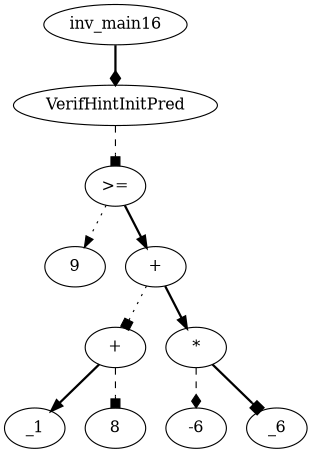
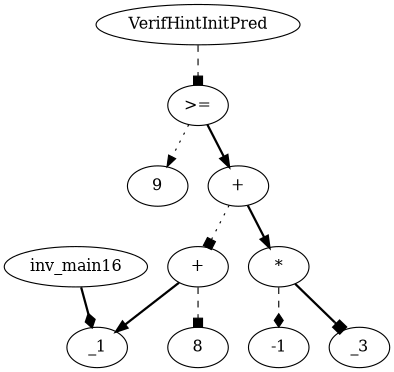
(115, 58) -> (85, 301)
(196, 428) -> (279, 347)
(277, 428) -> (359, 347)
